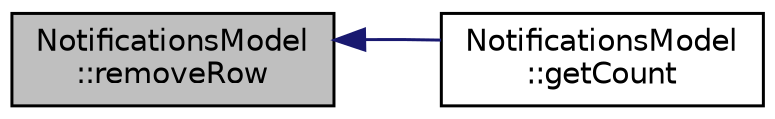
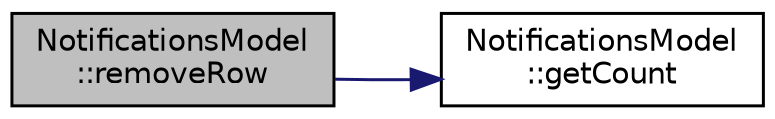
(403, 40) -> (373, 80)
